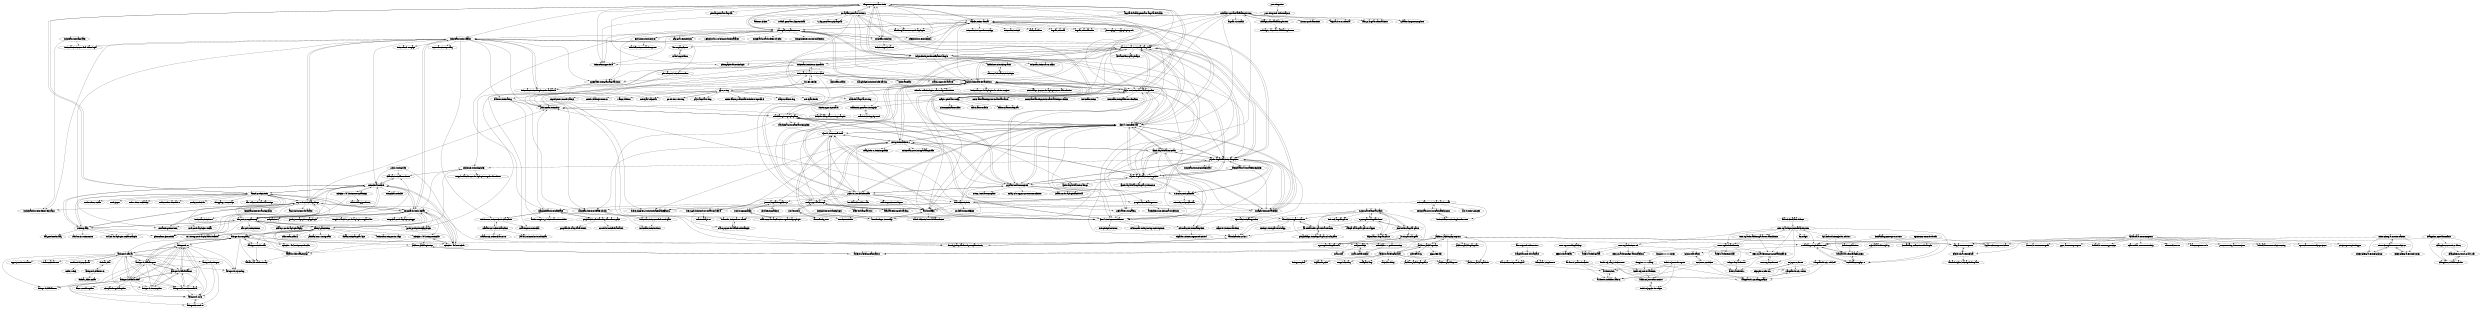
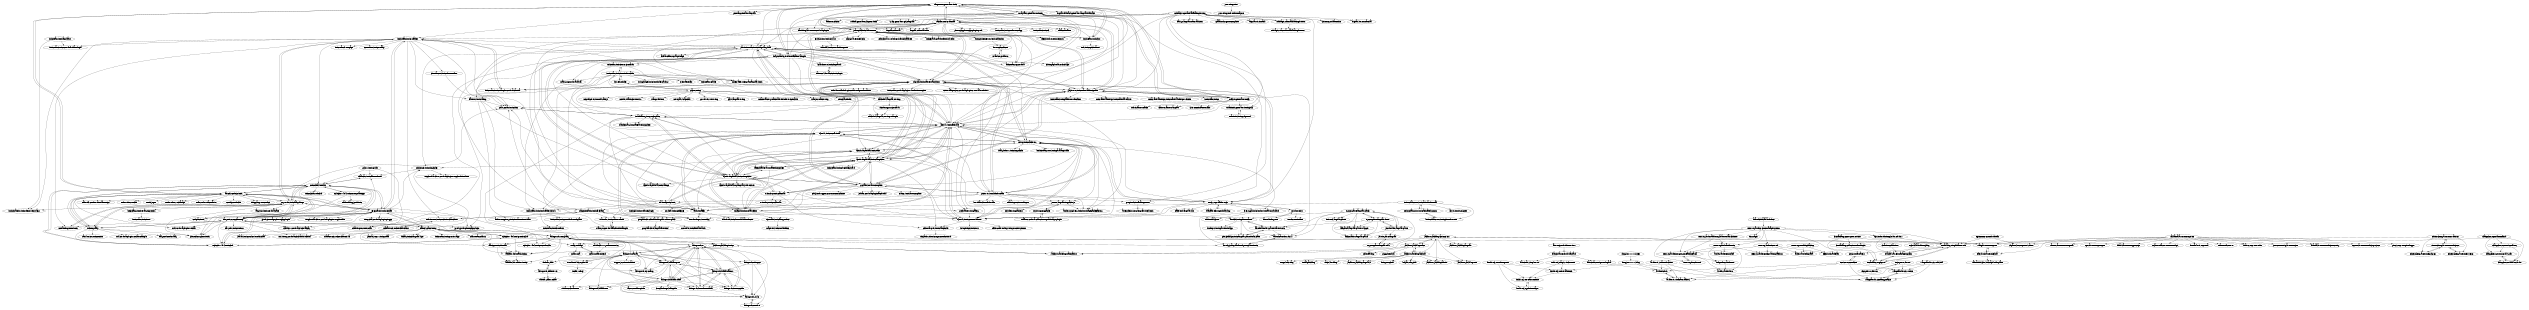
(1042, 65) -> none
none -> (2199, 245)
(100, 298) -> (619, 283)
